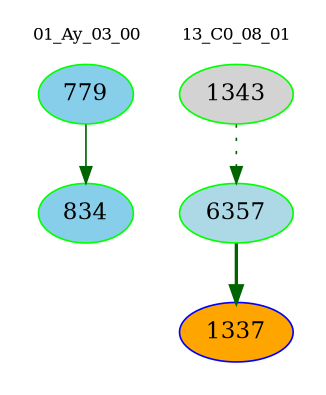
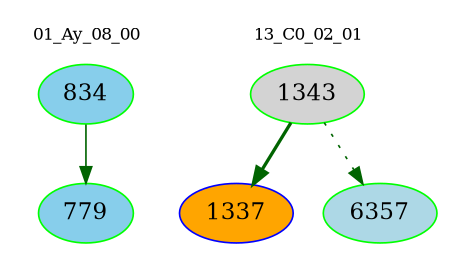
(87, 36) -> (87, 36)
(236, 36) -> (308, 36)
(86, 146) -> (86, 146)
(236, 265) -> (276, 146)
